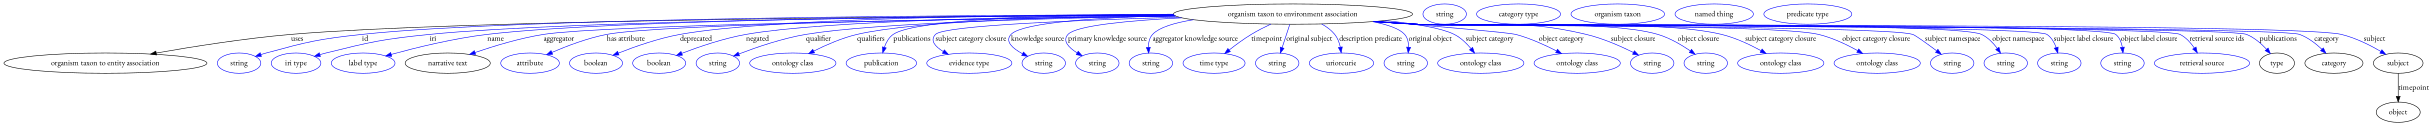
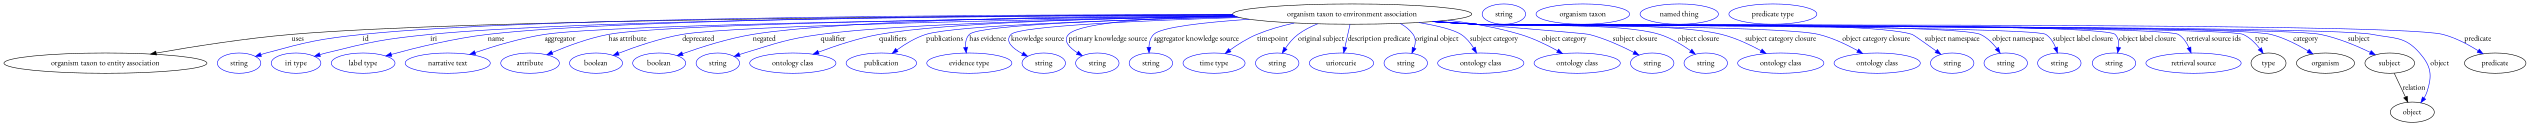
(1519, 14) -> none
none -> (1953, 27)
(971, 39) -> (988, 39)
(2278, 39) -> (2262, 39)
(448, 63) -> (448, 63)
(2334, 63) -> (2325, 63)
none -> (2495, 63)
(2414, 88) -> (2414, 88)
